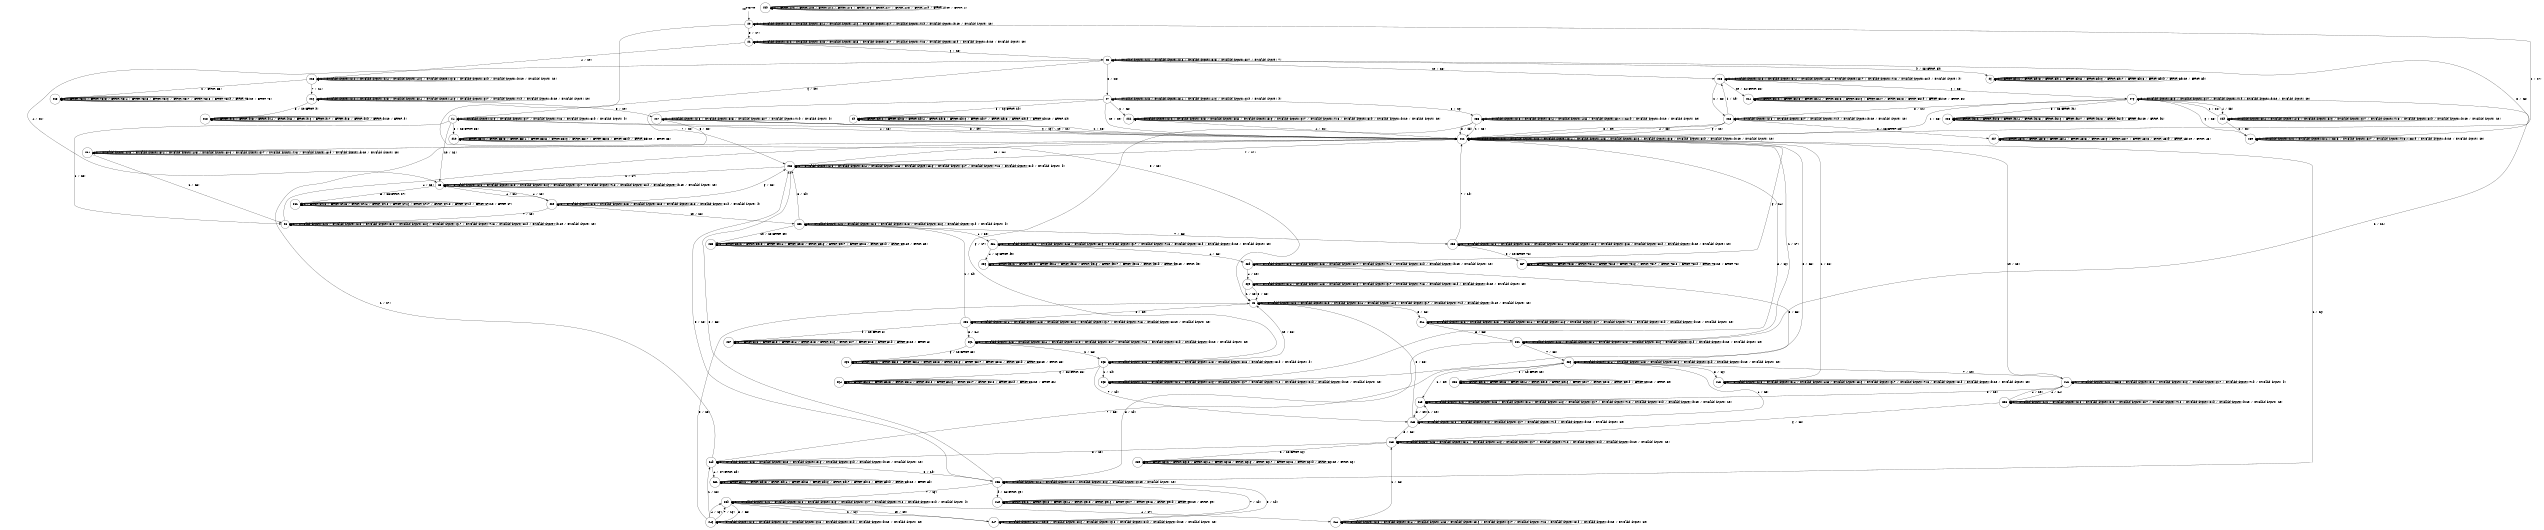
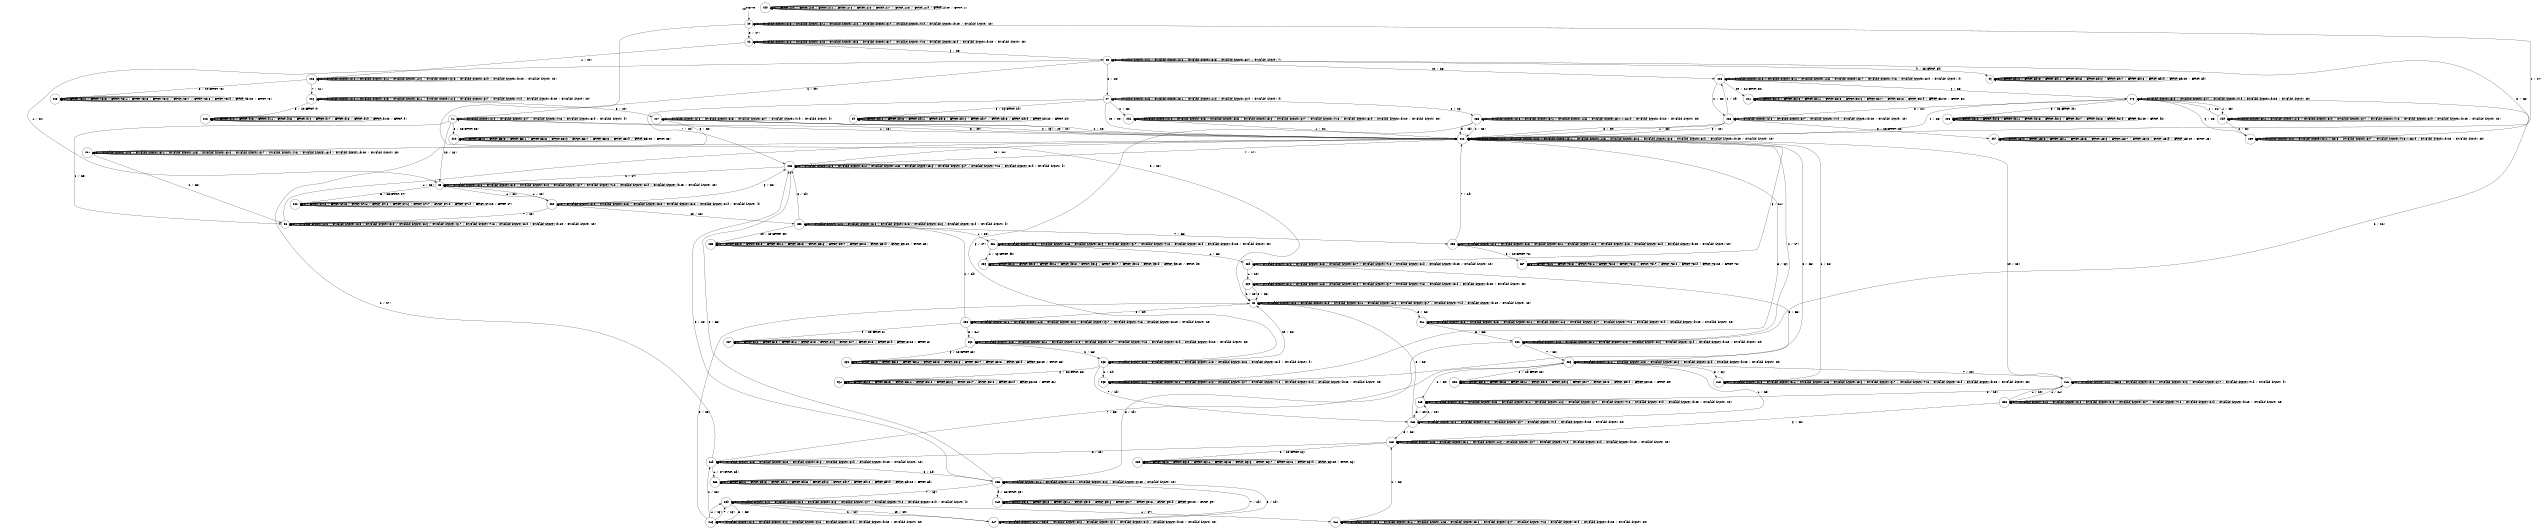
(212, 89) -> (212, 89)
(2228, 464) -> none
